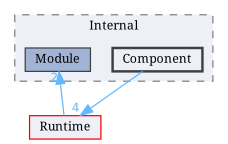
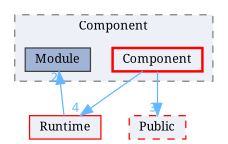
(114, 26) -> (114, 26)
(158, 60) -> (158, 60)
none -> (158, 127)
